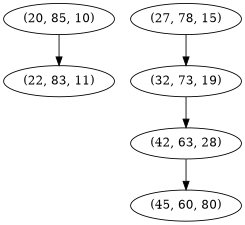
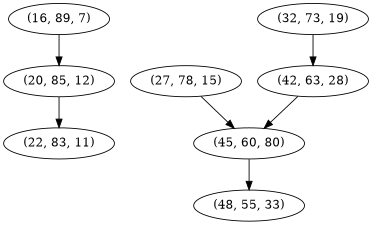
none -> (59, 19)
(59, 19) -> (59, 81)
(186, 46) -> (214, 109)
none -> (249, 206)
